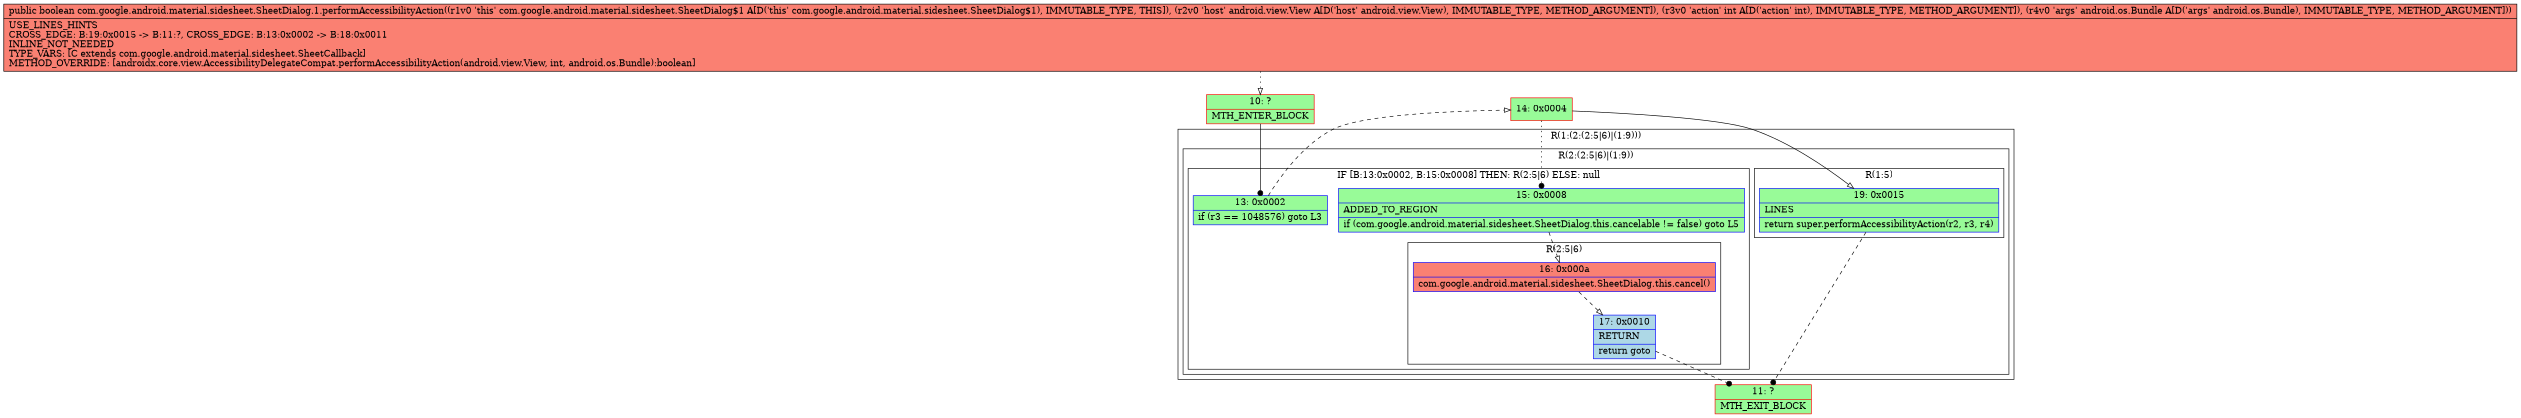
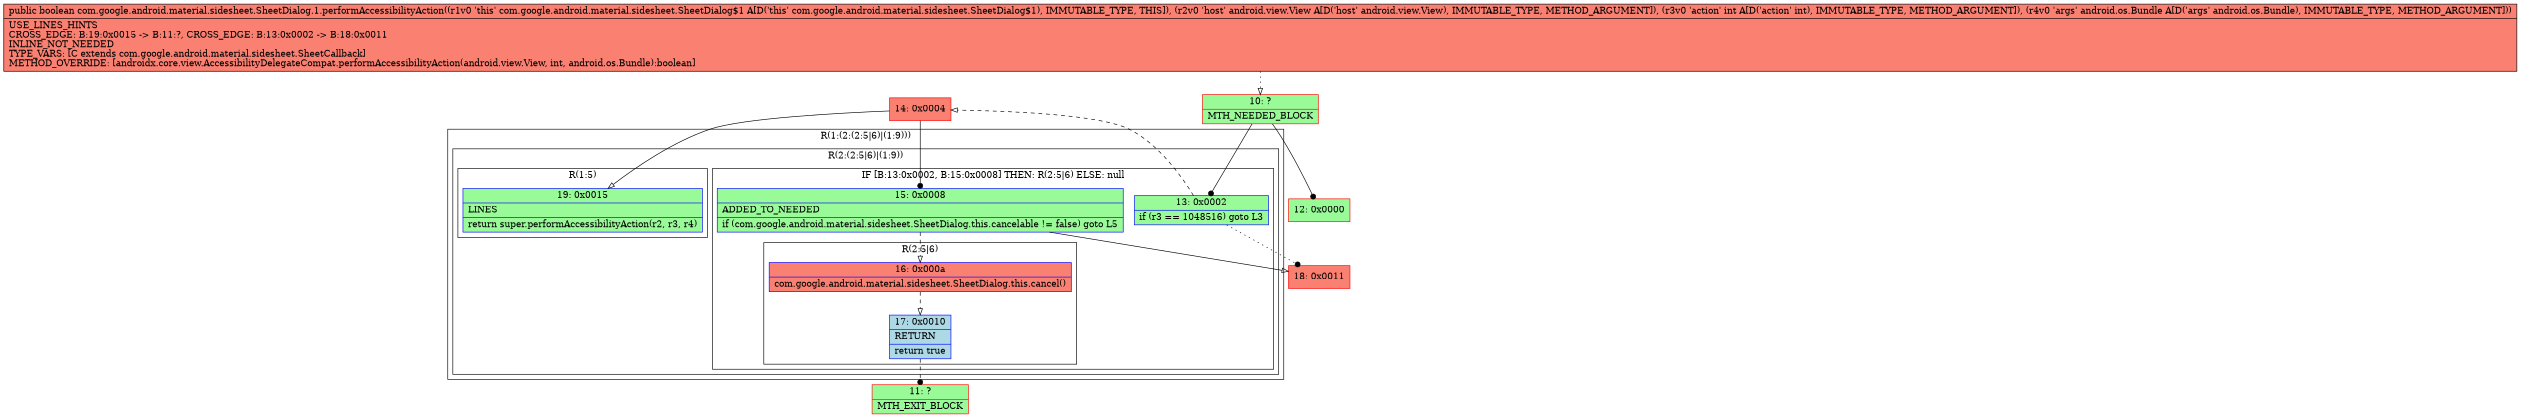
(1542, 109) -> (920, 109)
(1260, 116) -> (1260, 116)
(1542, 153) -> (920, 153)
none -> (1319, 210)
(1391, 210) -> (771, 210)
(1260, 217) -> (1201, 217)
none -> (1319, 277)
(1820, 306) -> none
(1624, 351) -> (920, 351)
